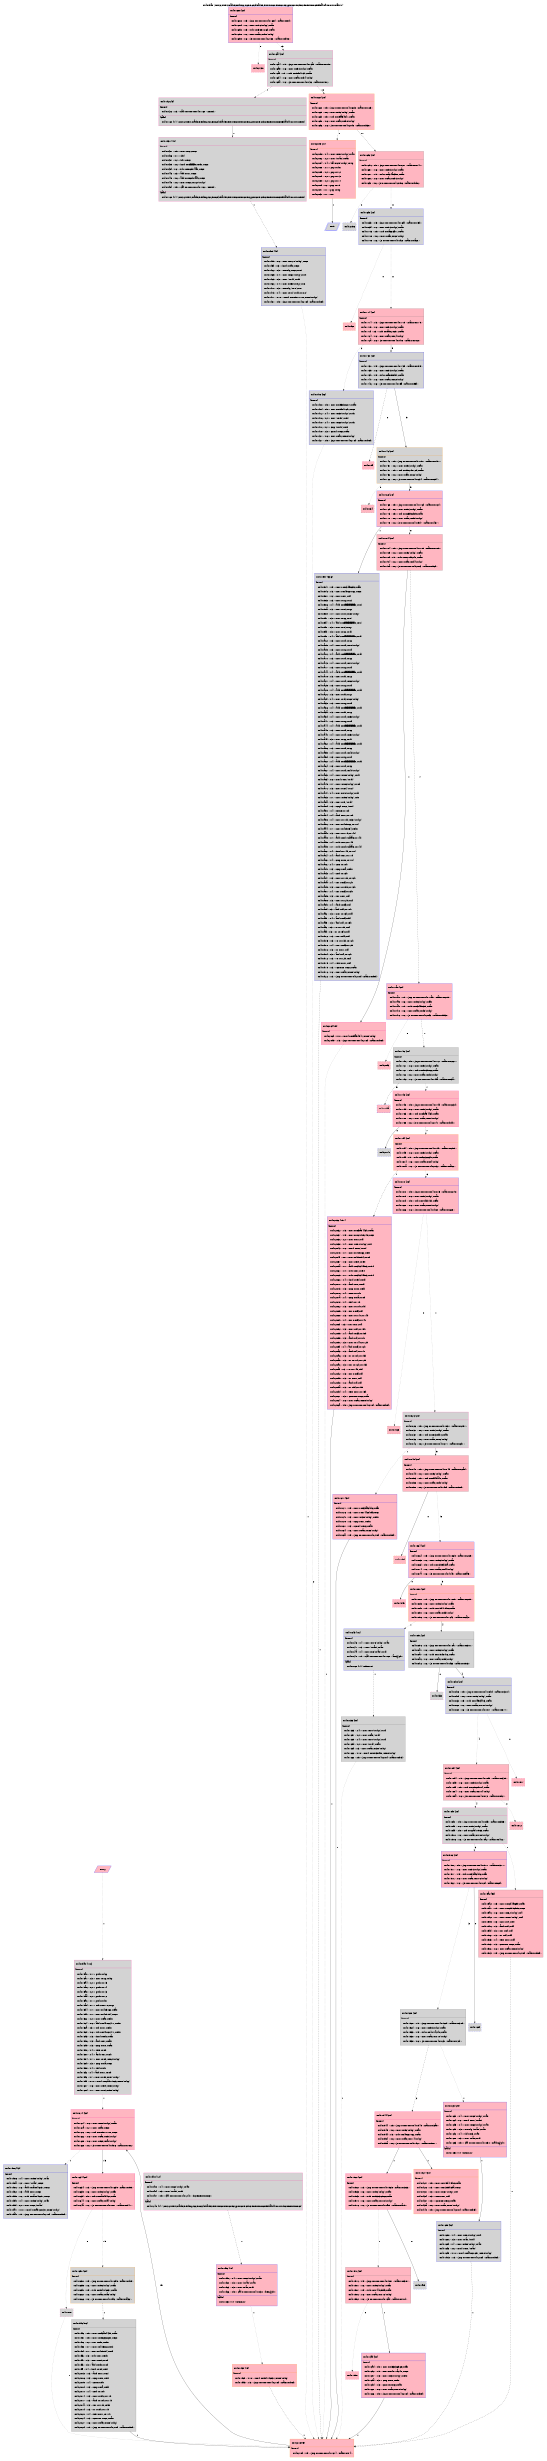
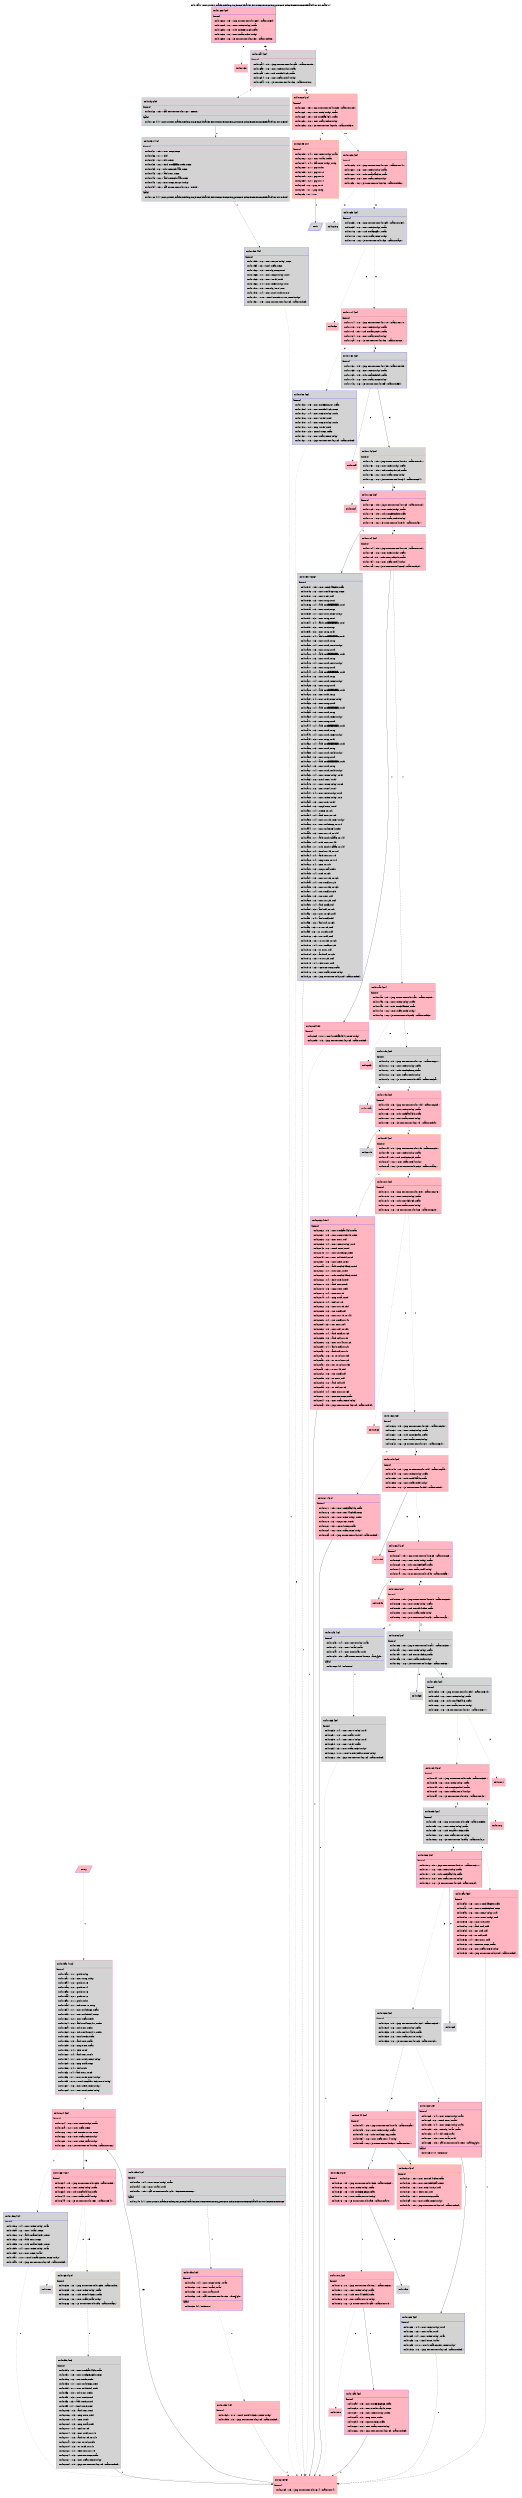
(118, 2439) -> (57, 2469)
